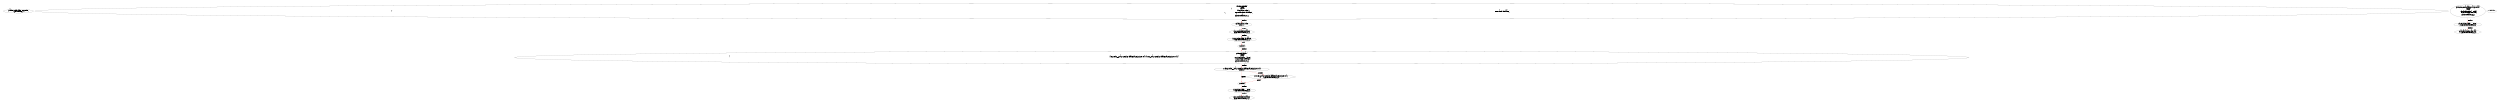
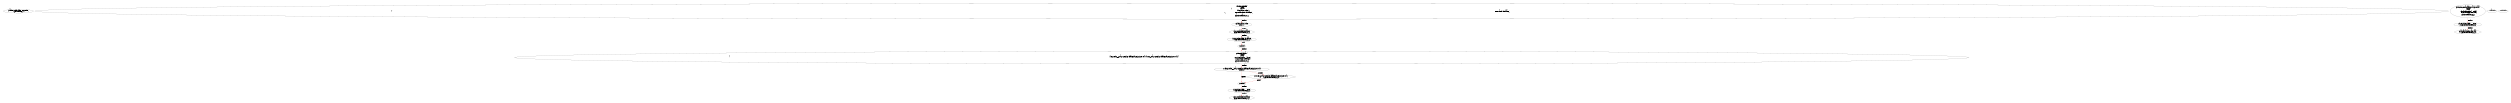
none -> (2492, 11)
